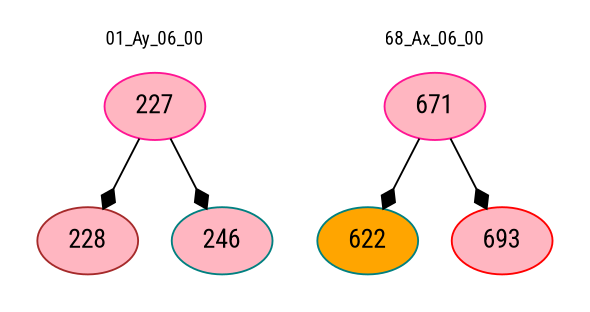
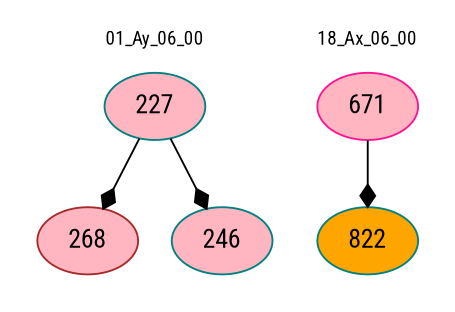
(435, 40) -> (368, 40)
(155, 106) -> (155, 106)
(88, 241) -> (88, 241)
(368, 241) -> (368, 241)
(502, 241) -> none
